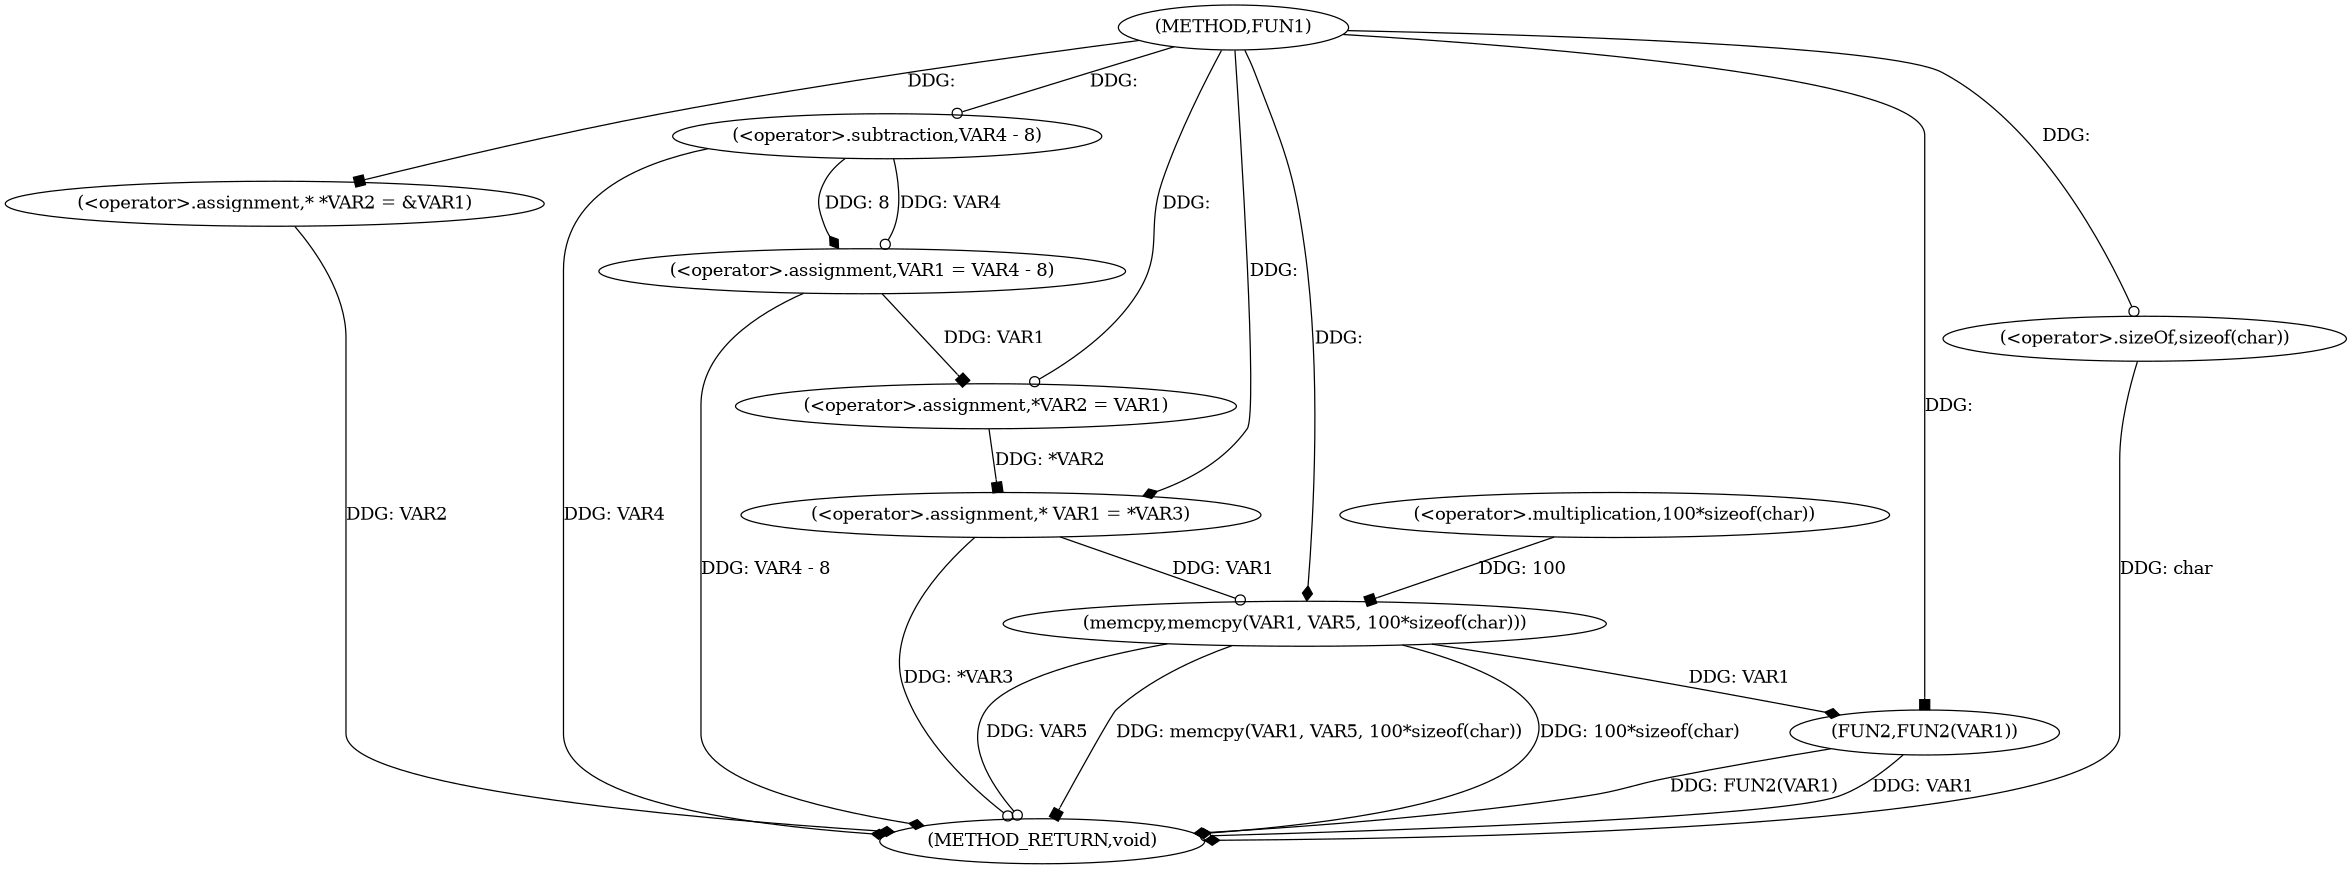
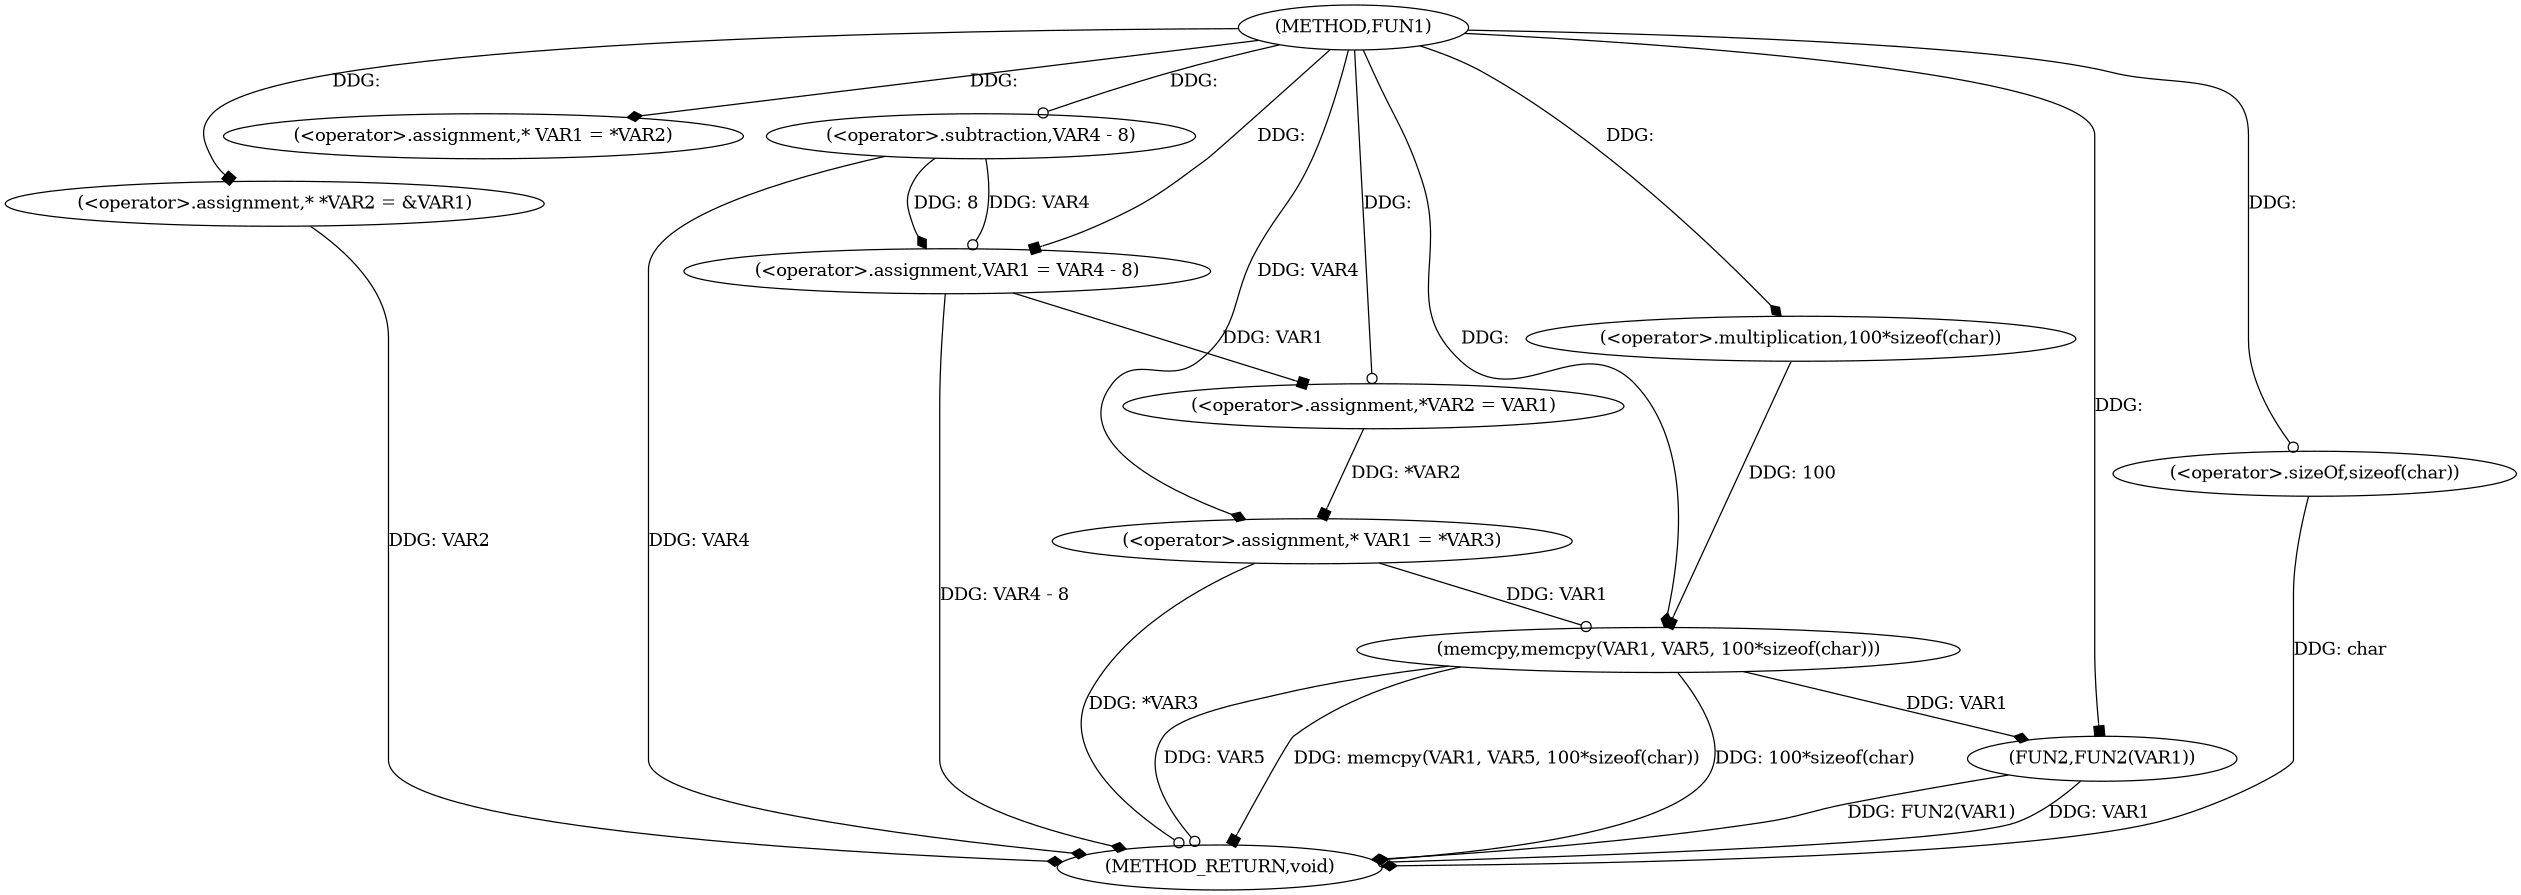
none -> (483, 136)
none -> (1608, 157)
none -> (1198, 166)
(1277, 271) -> (1308, 271)
